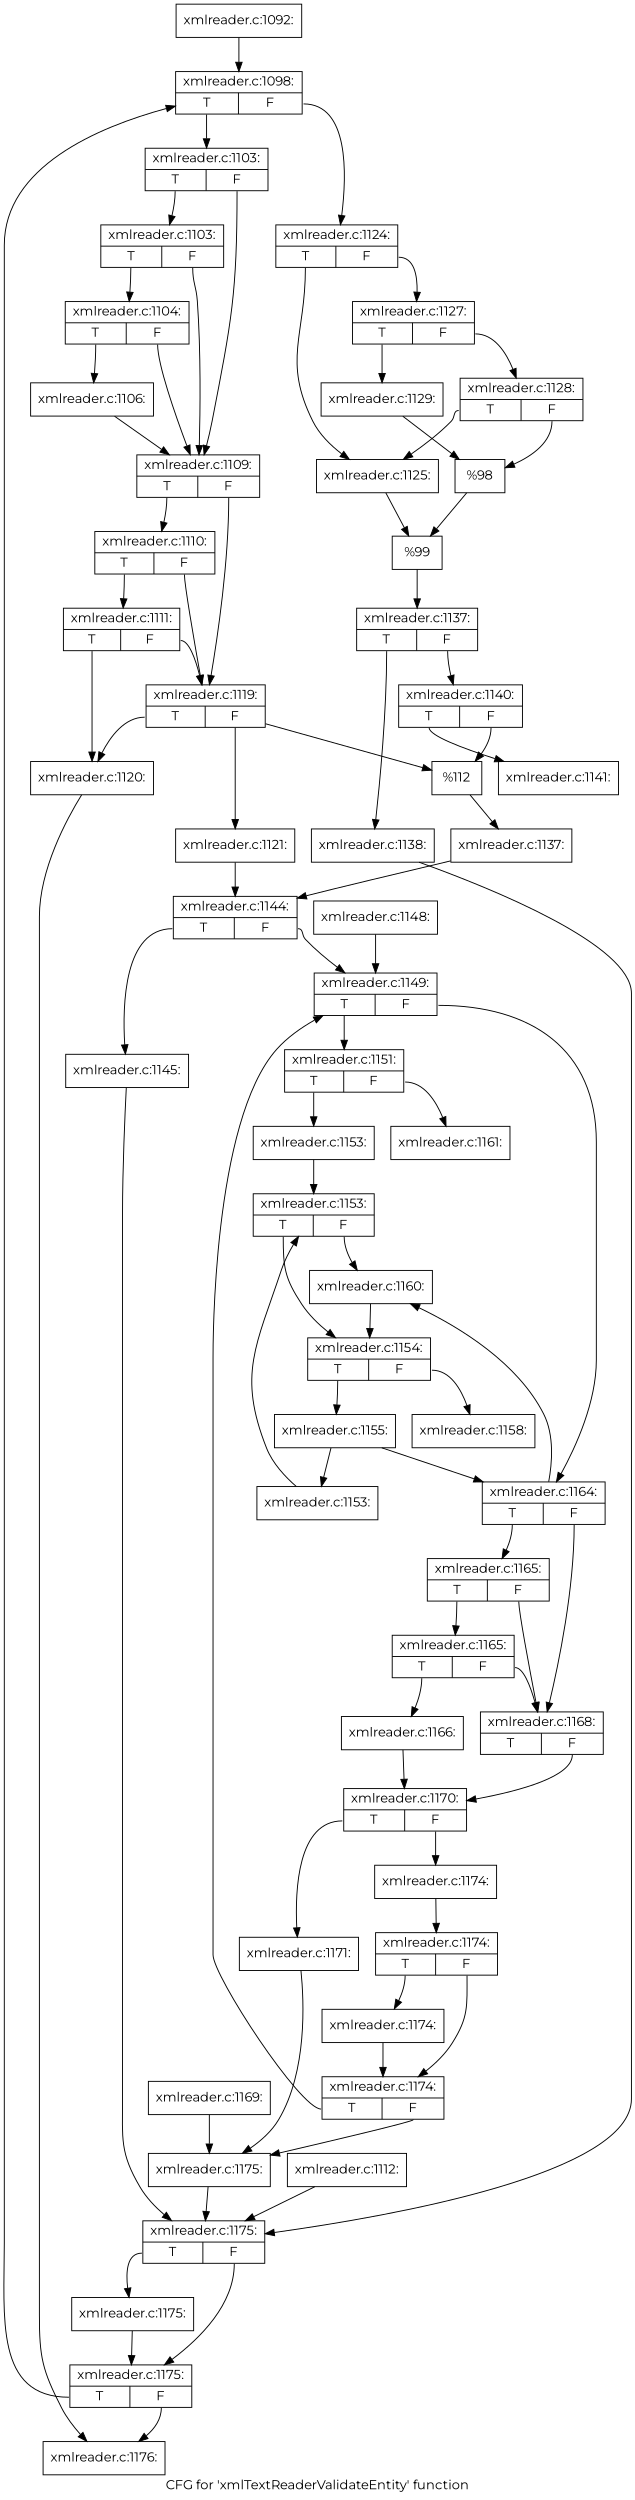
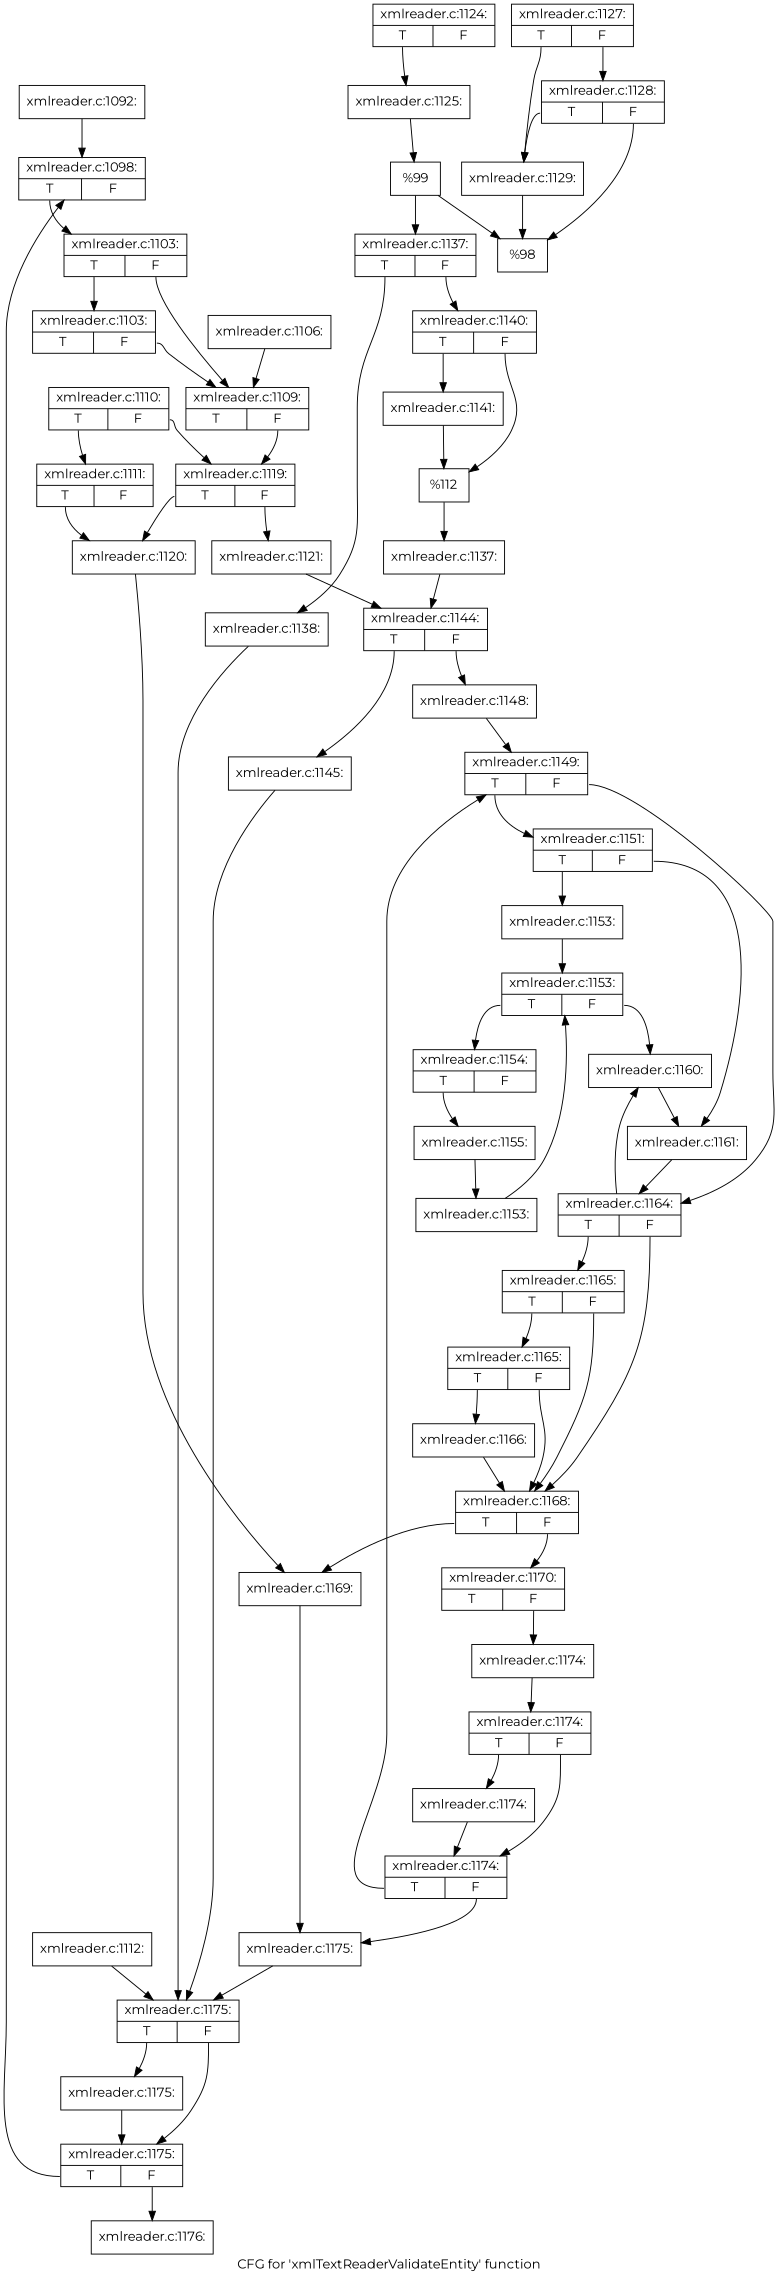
(342, 150) -> none
(414, 270) -> none
(127, 323) -> none
(437, 434) -> (529, 131)
(166, 510) -> none
(452, 511) -> (465, 214)
(190, 648) -> none
(344, 746) -> (444, 442)
(316, 949) -> (458, 664)
(370, 1316) -> (666, 1103)
(473, 1431) -> none
(428, 1463) -> (659, 1173)
none -> (392, 1536)
(39, 1615) -> (143, 1089)
(404, 1765) -> (492, 1470)
(299, 1954) -> none
